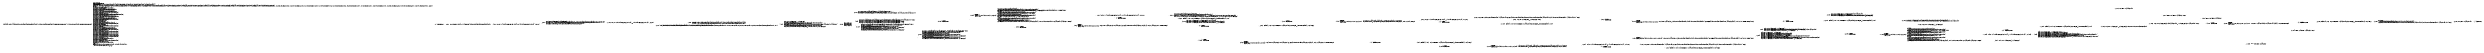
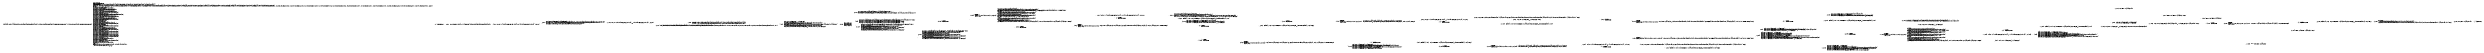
none -> (2124, 23)
none -> (1375, 47)
none -> (1850, 48)
